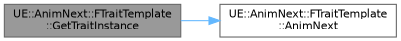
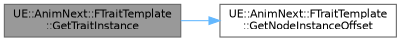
(308, 21) -> (308, 21)
